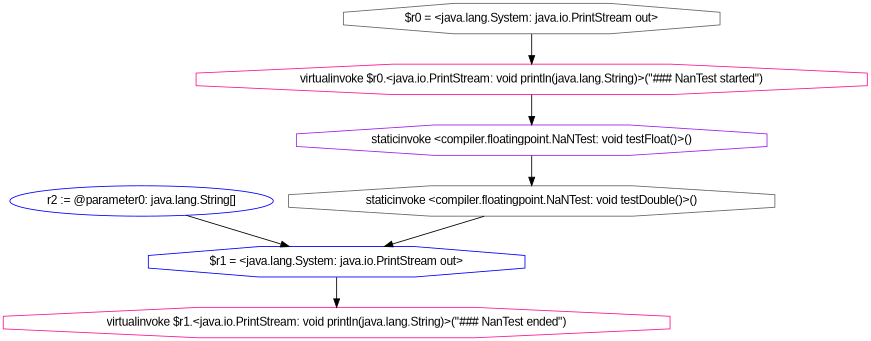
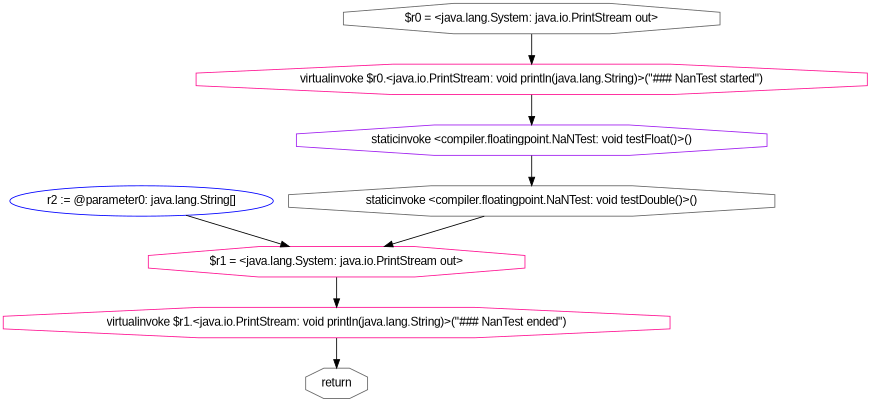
(337, 262) -> (337, 262)
none -> (337, 383)
